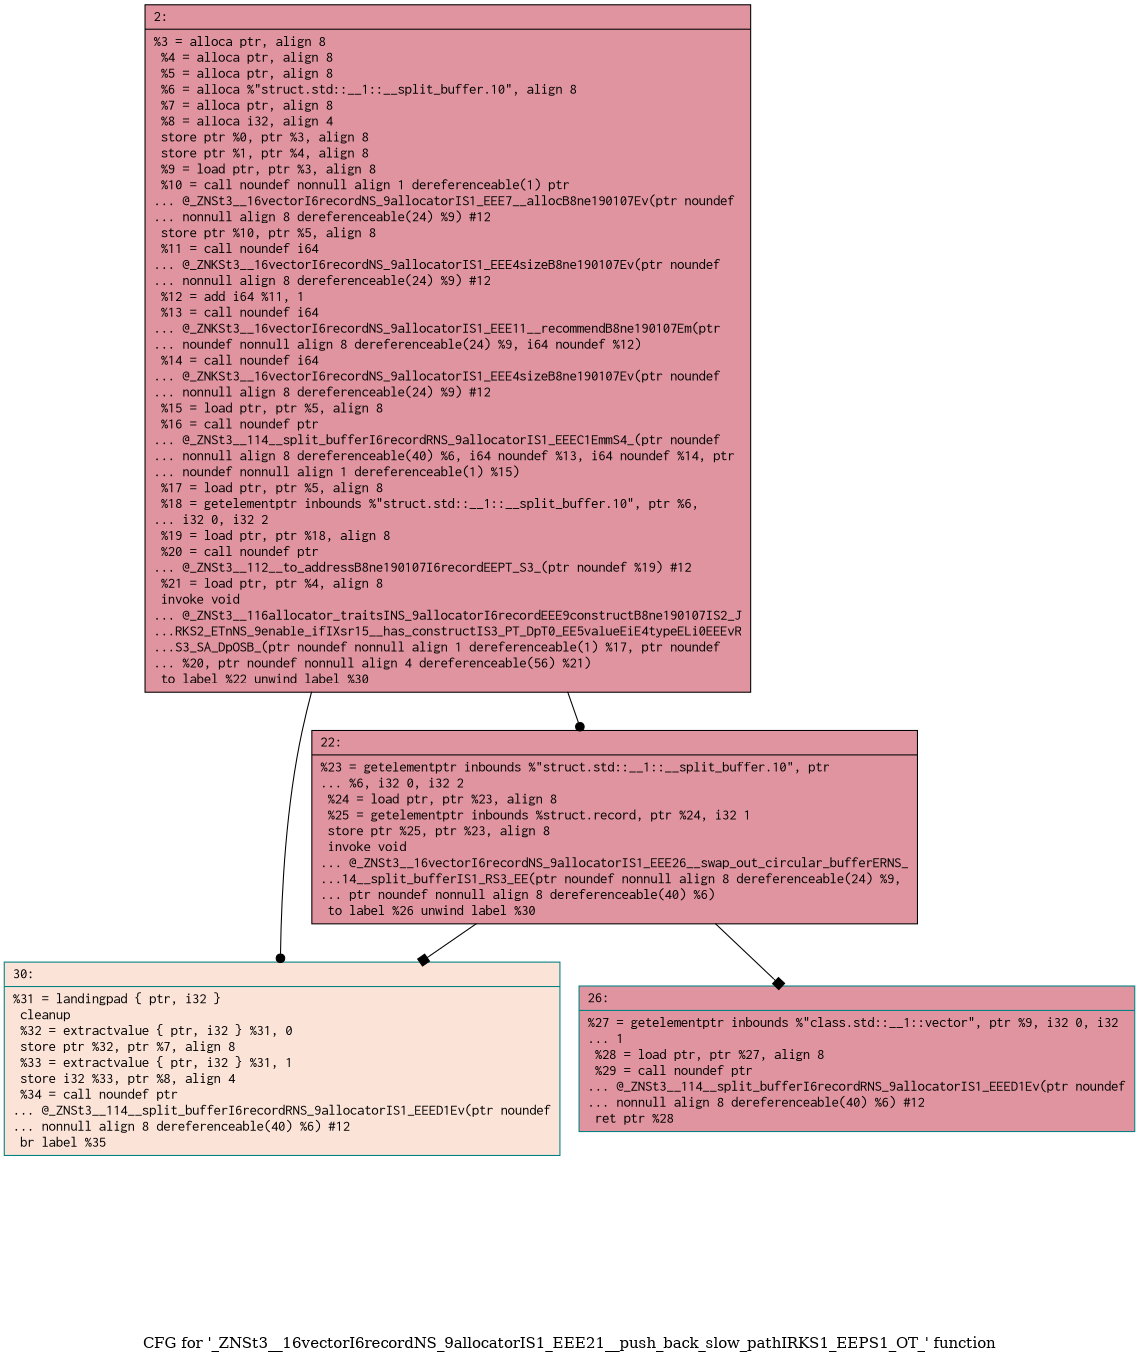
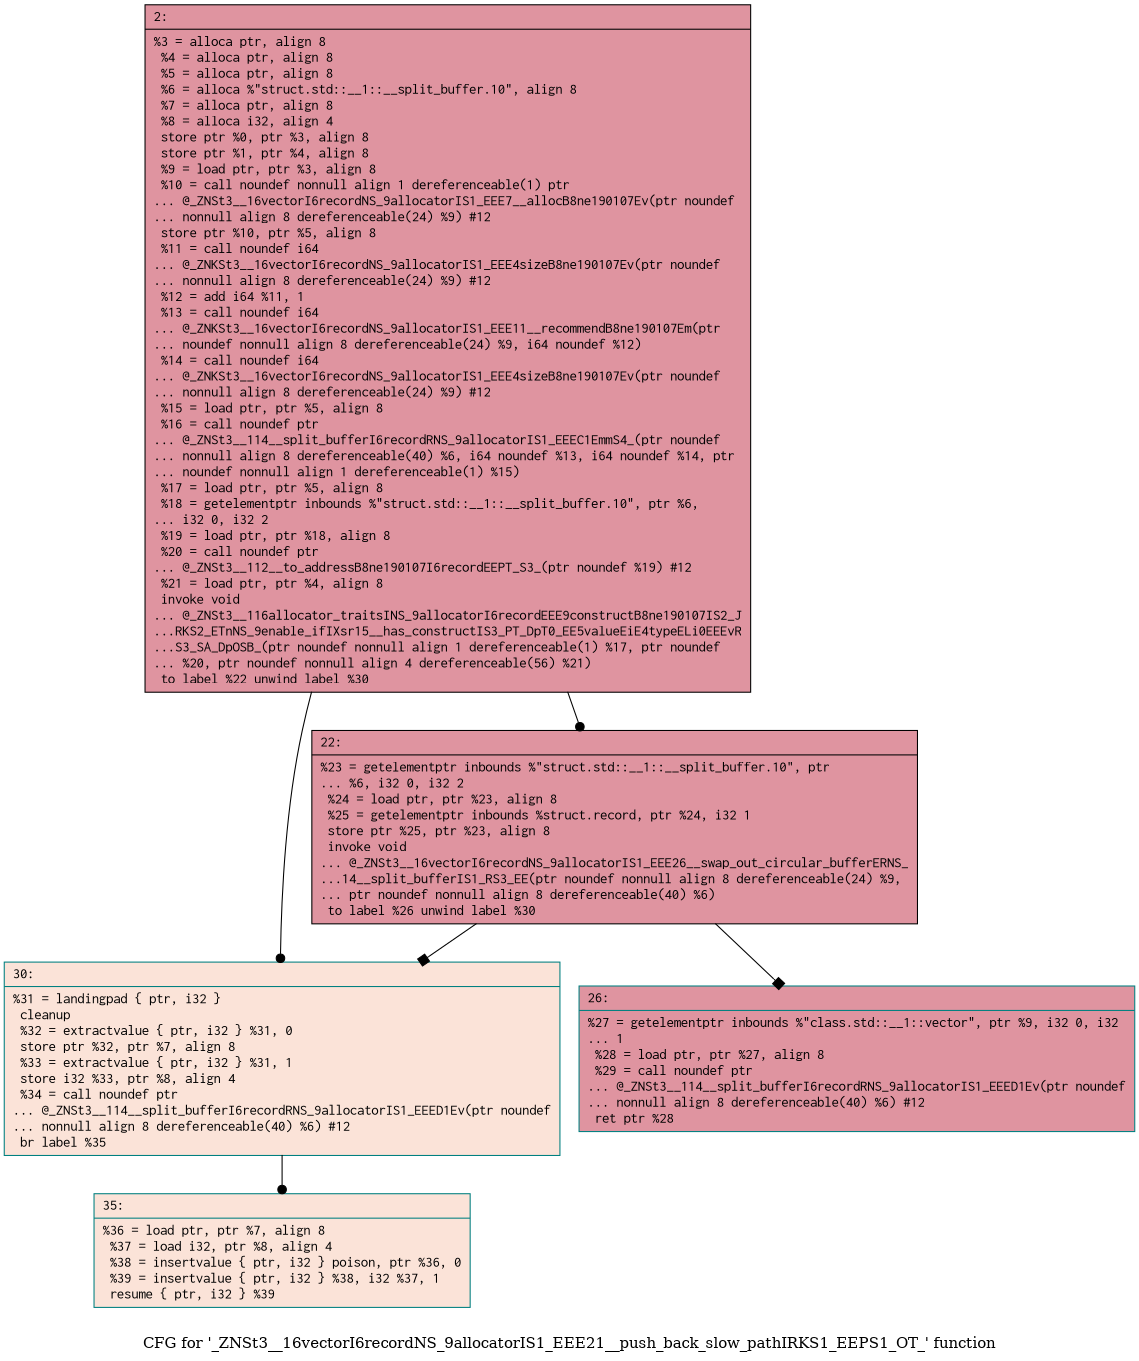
none -> (282, 1251)
